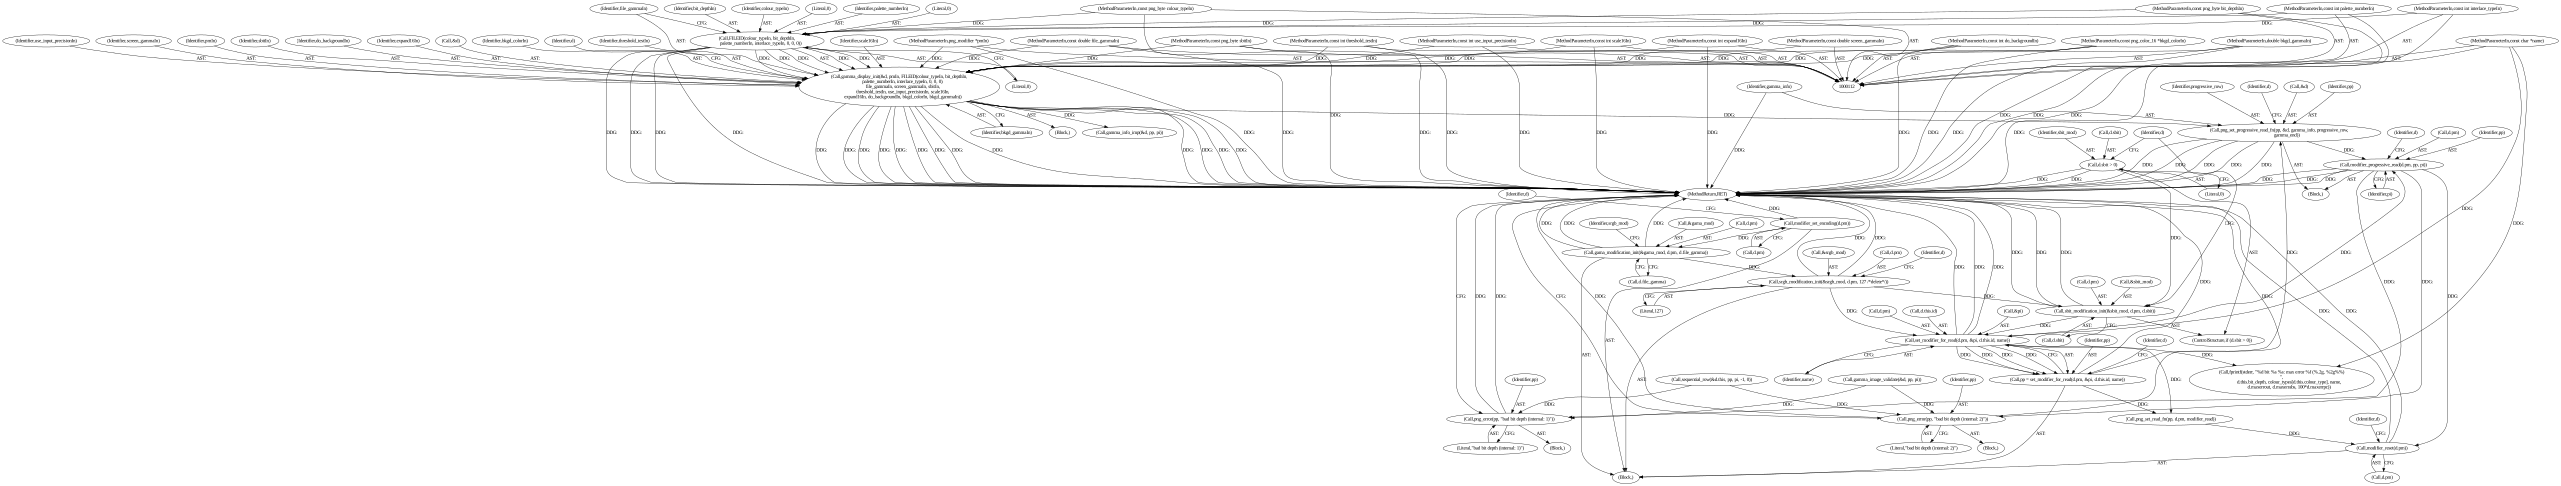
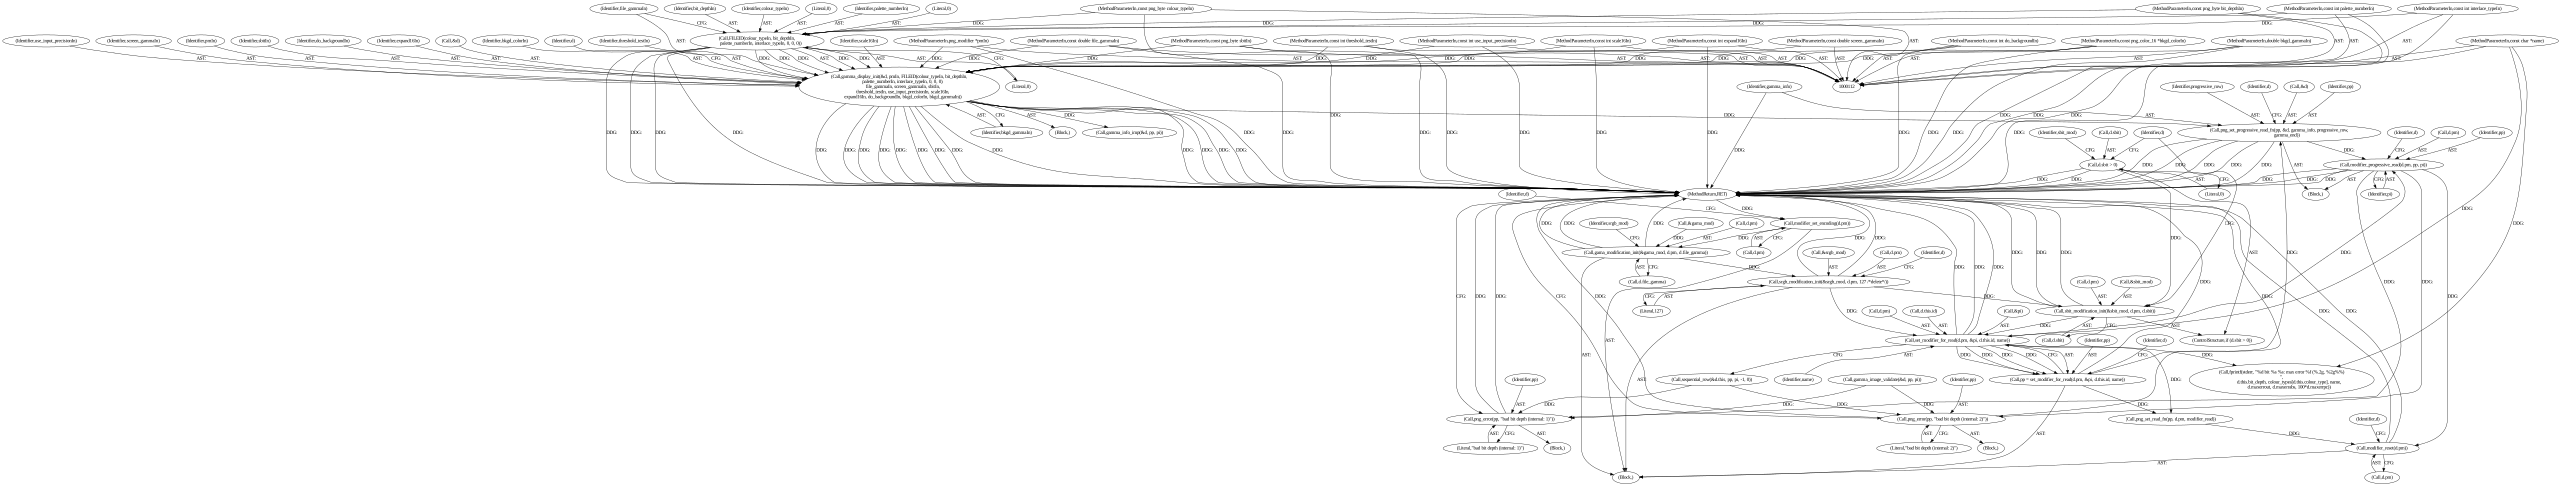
(2091, 150) -> (2091, 150)
(1763, 209) -> (1748, 213)
(1680, 238) -> (1680, 238)
(1641, 267) -> (1641, 267)
(1857, 354) -> (1819, 354)
